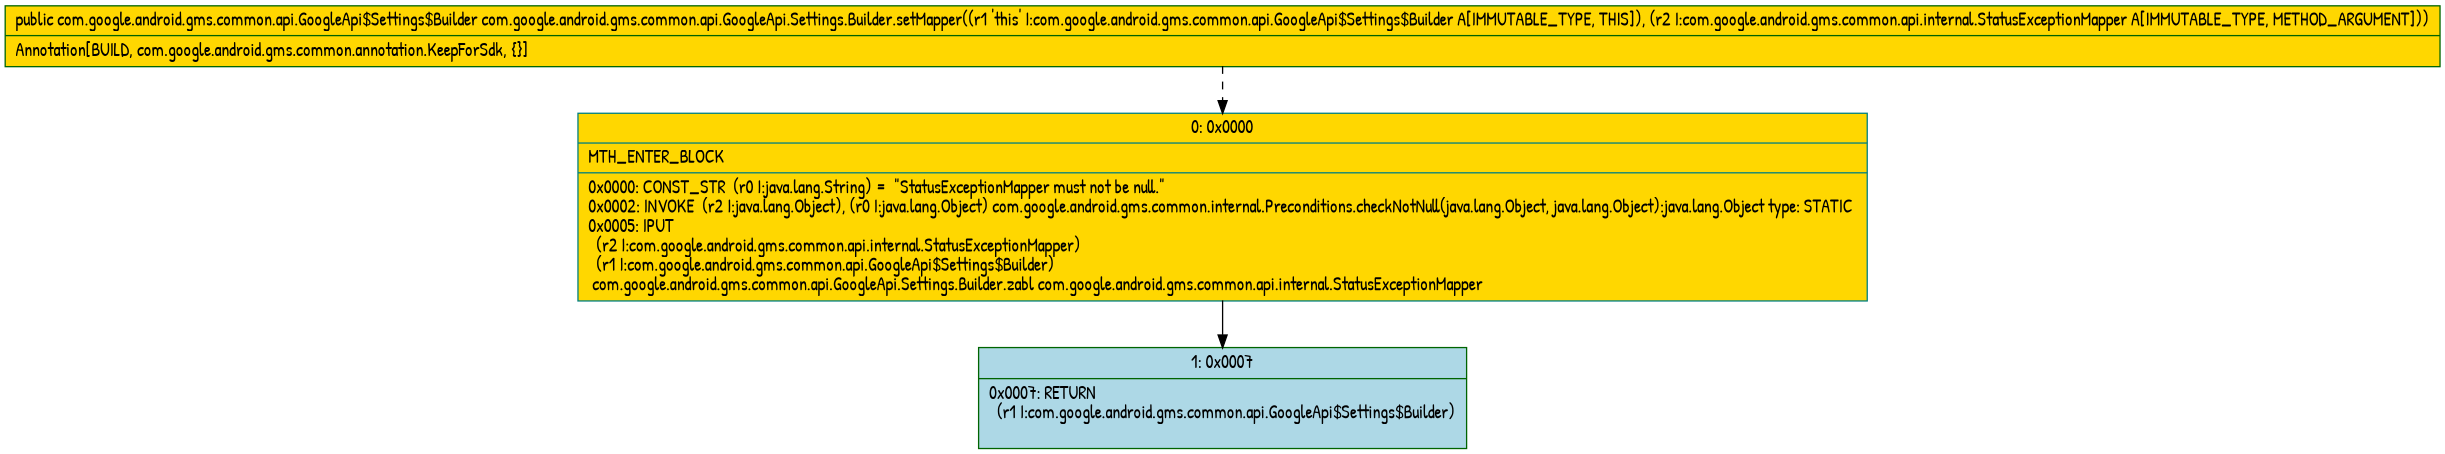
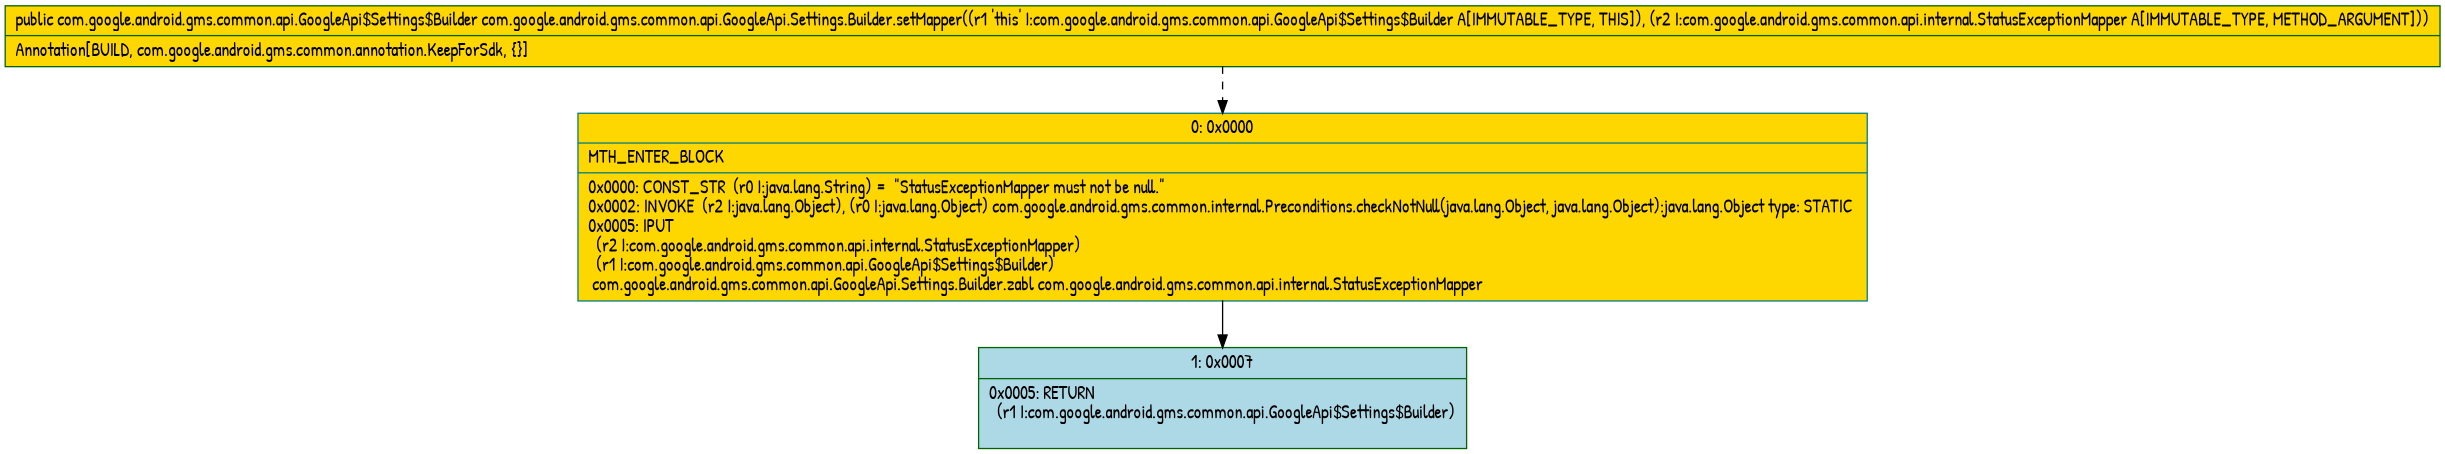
(1047, 394) -> (1046, 394)
